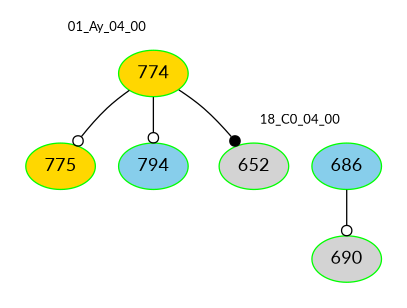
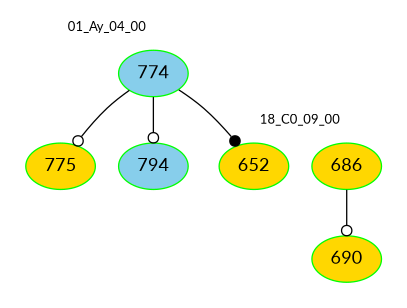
(153, 73) -> (153, 73)
(300, 121) -> (300, 121)
(254, 166) -> (254, 166)
(347, 166) -> (347, 166)
(347, 259) -> (347, 259)
